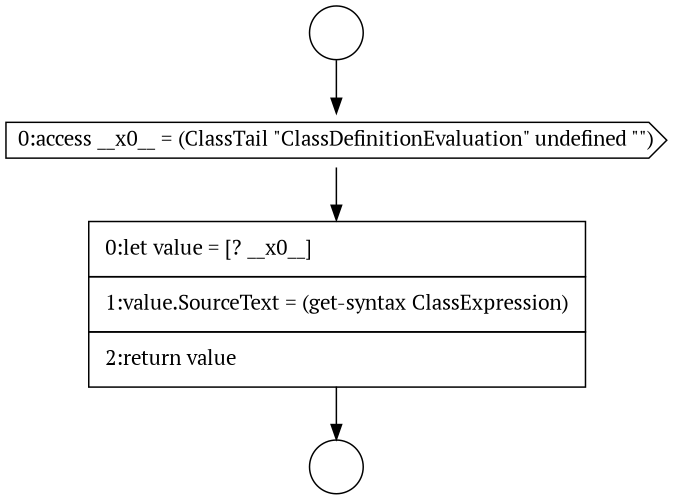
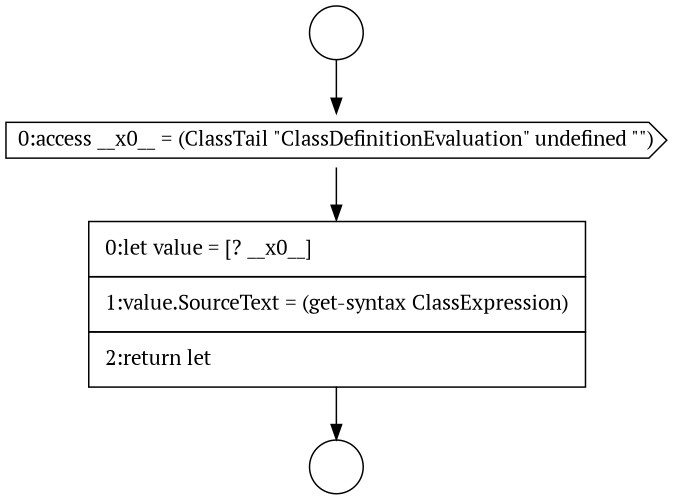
(171, 359) -> (159, 359)
